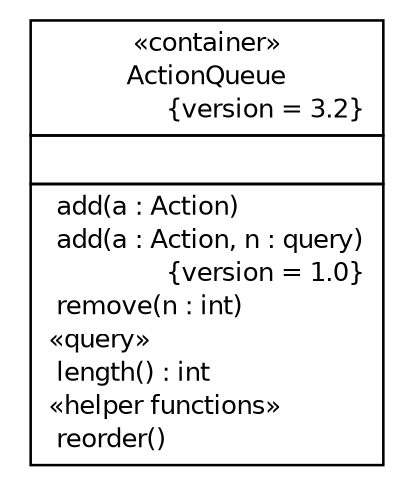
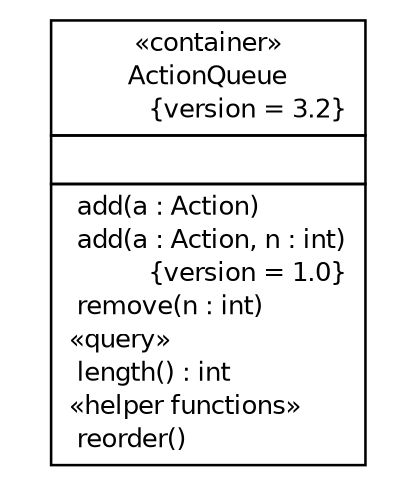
(207, 240) -> (208, 240)
